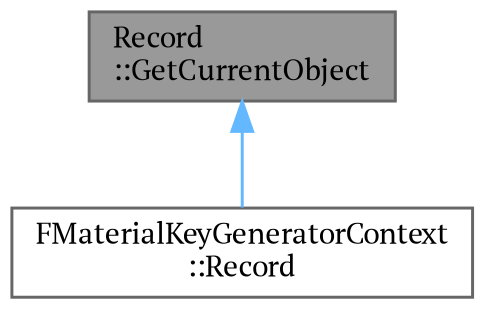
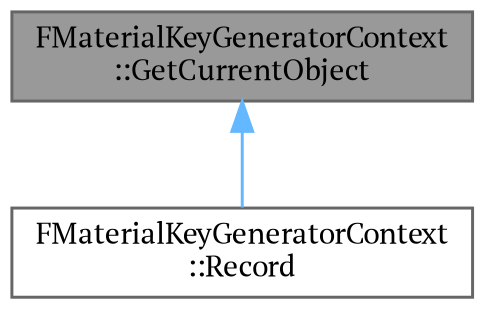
(242, 56) -> (242, 56)
